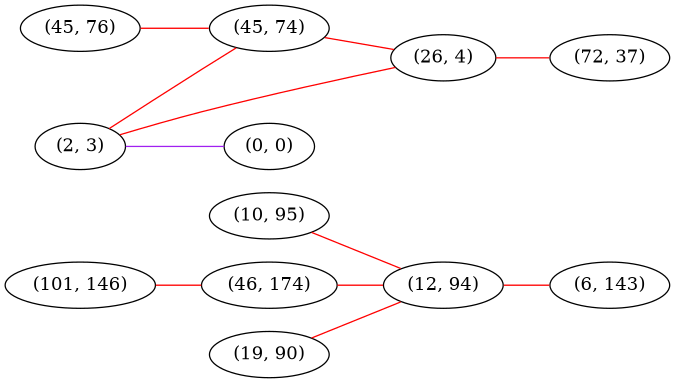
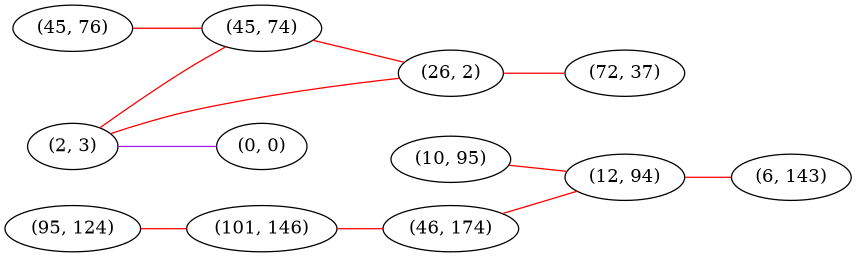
(443, 58) -> (451, 73)
none -> (73, 229)
(269, 355) -> none
